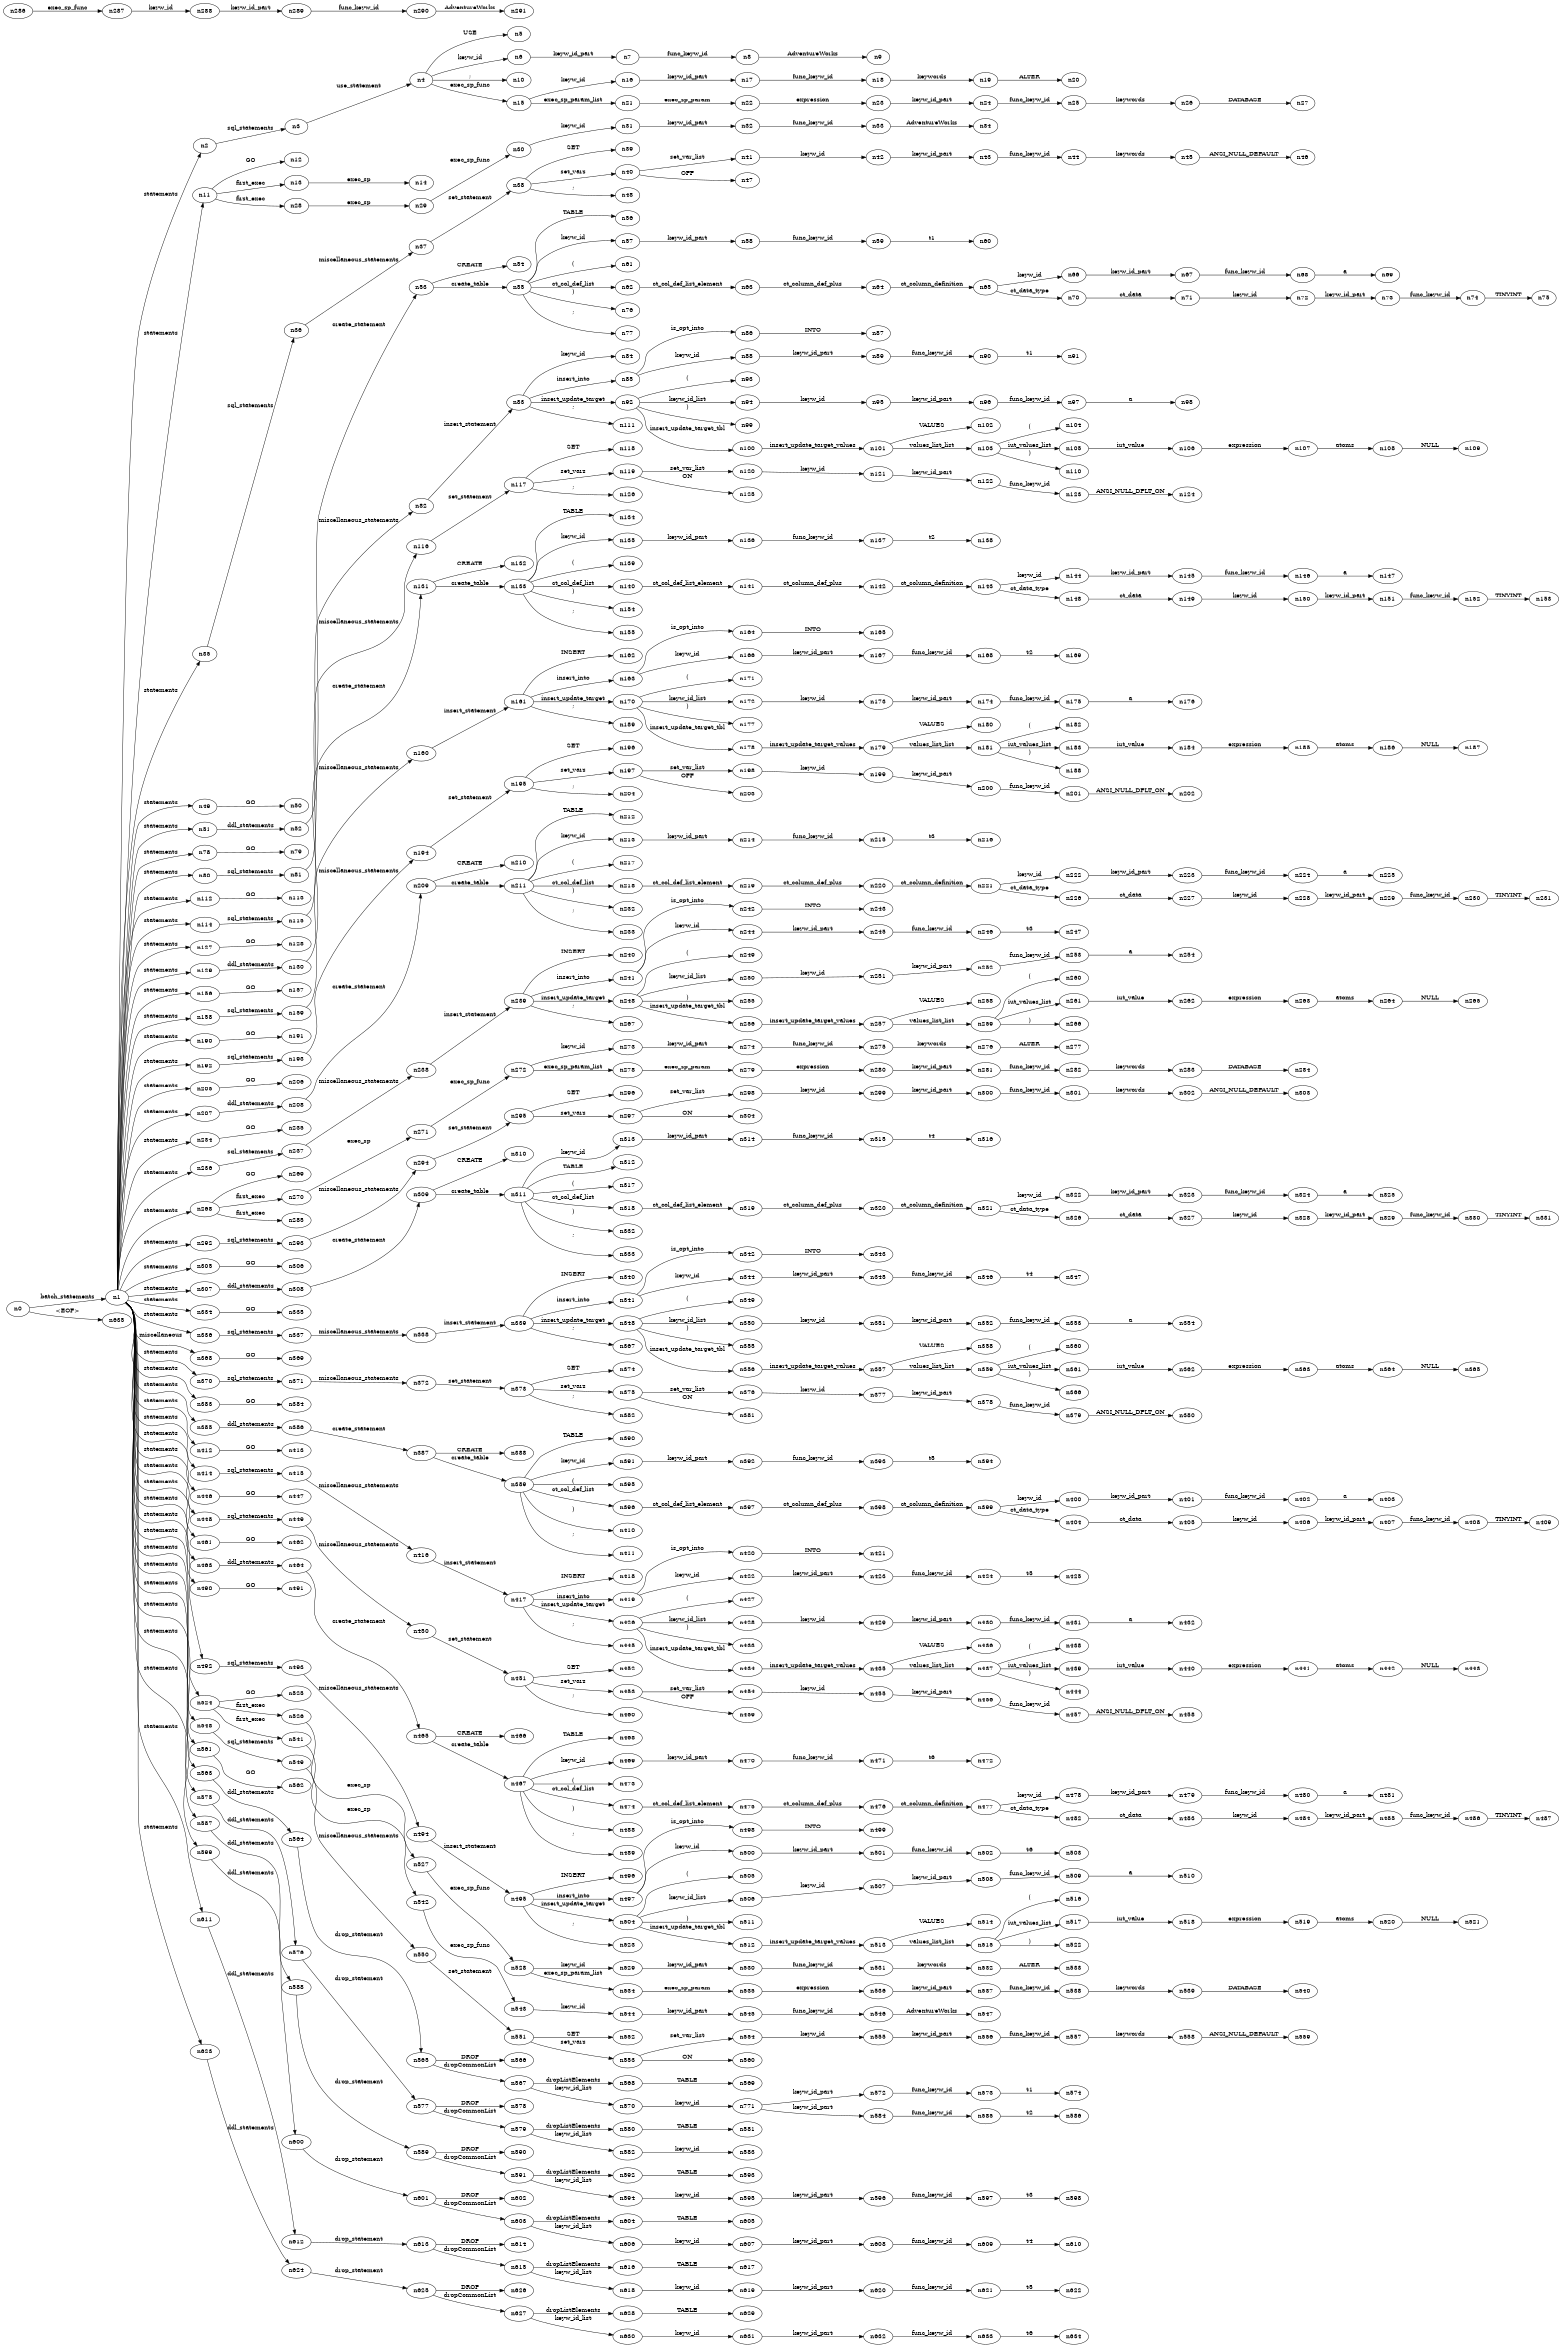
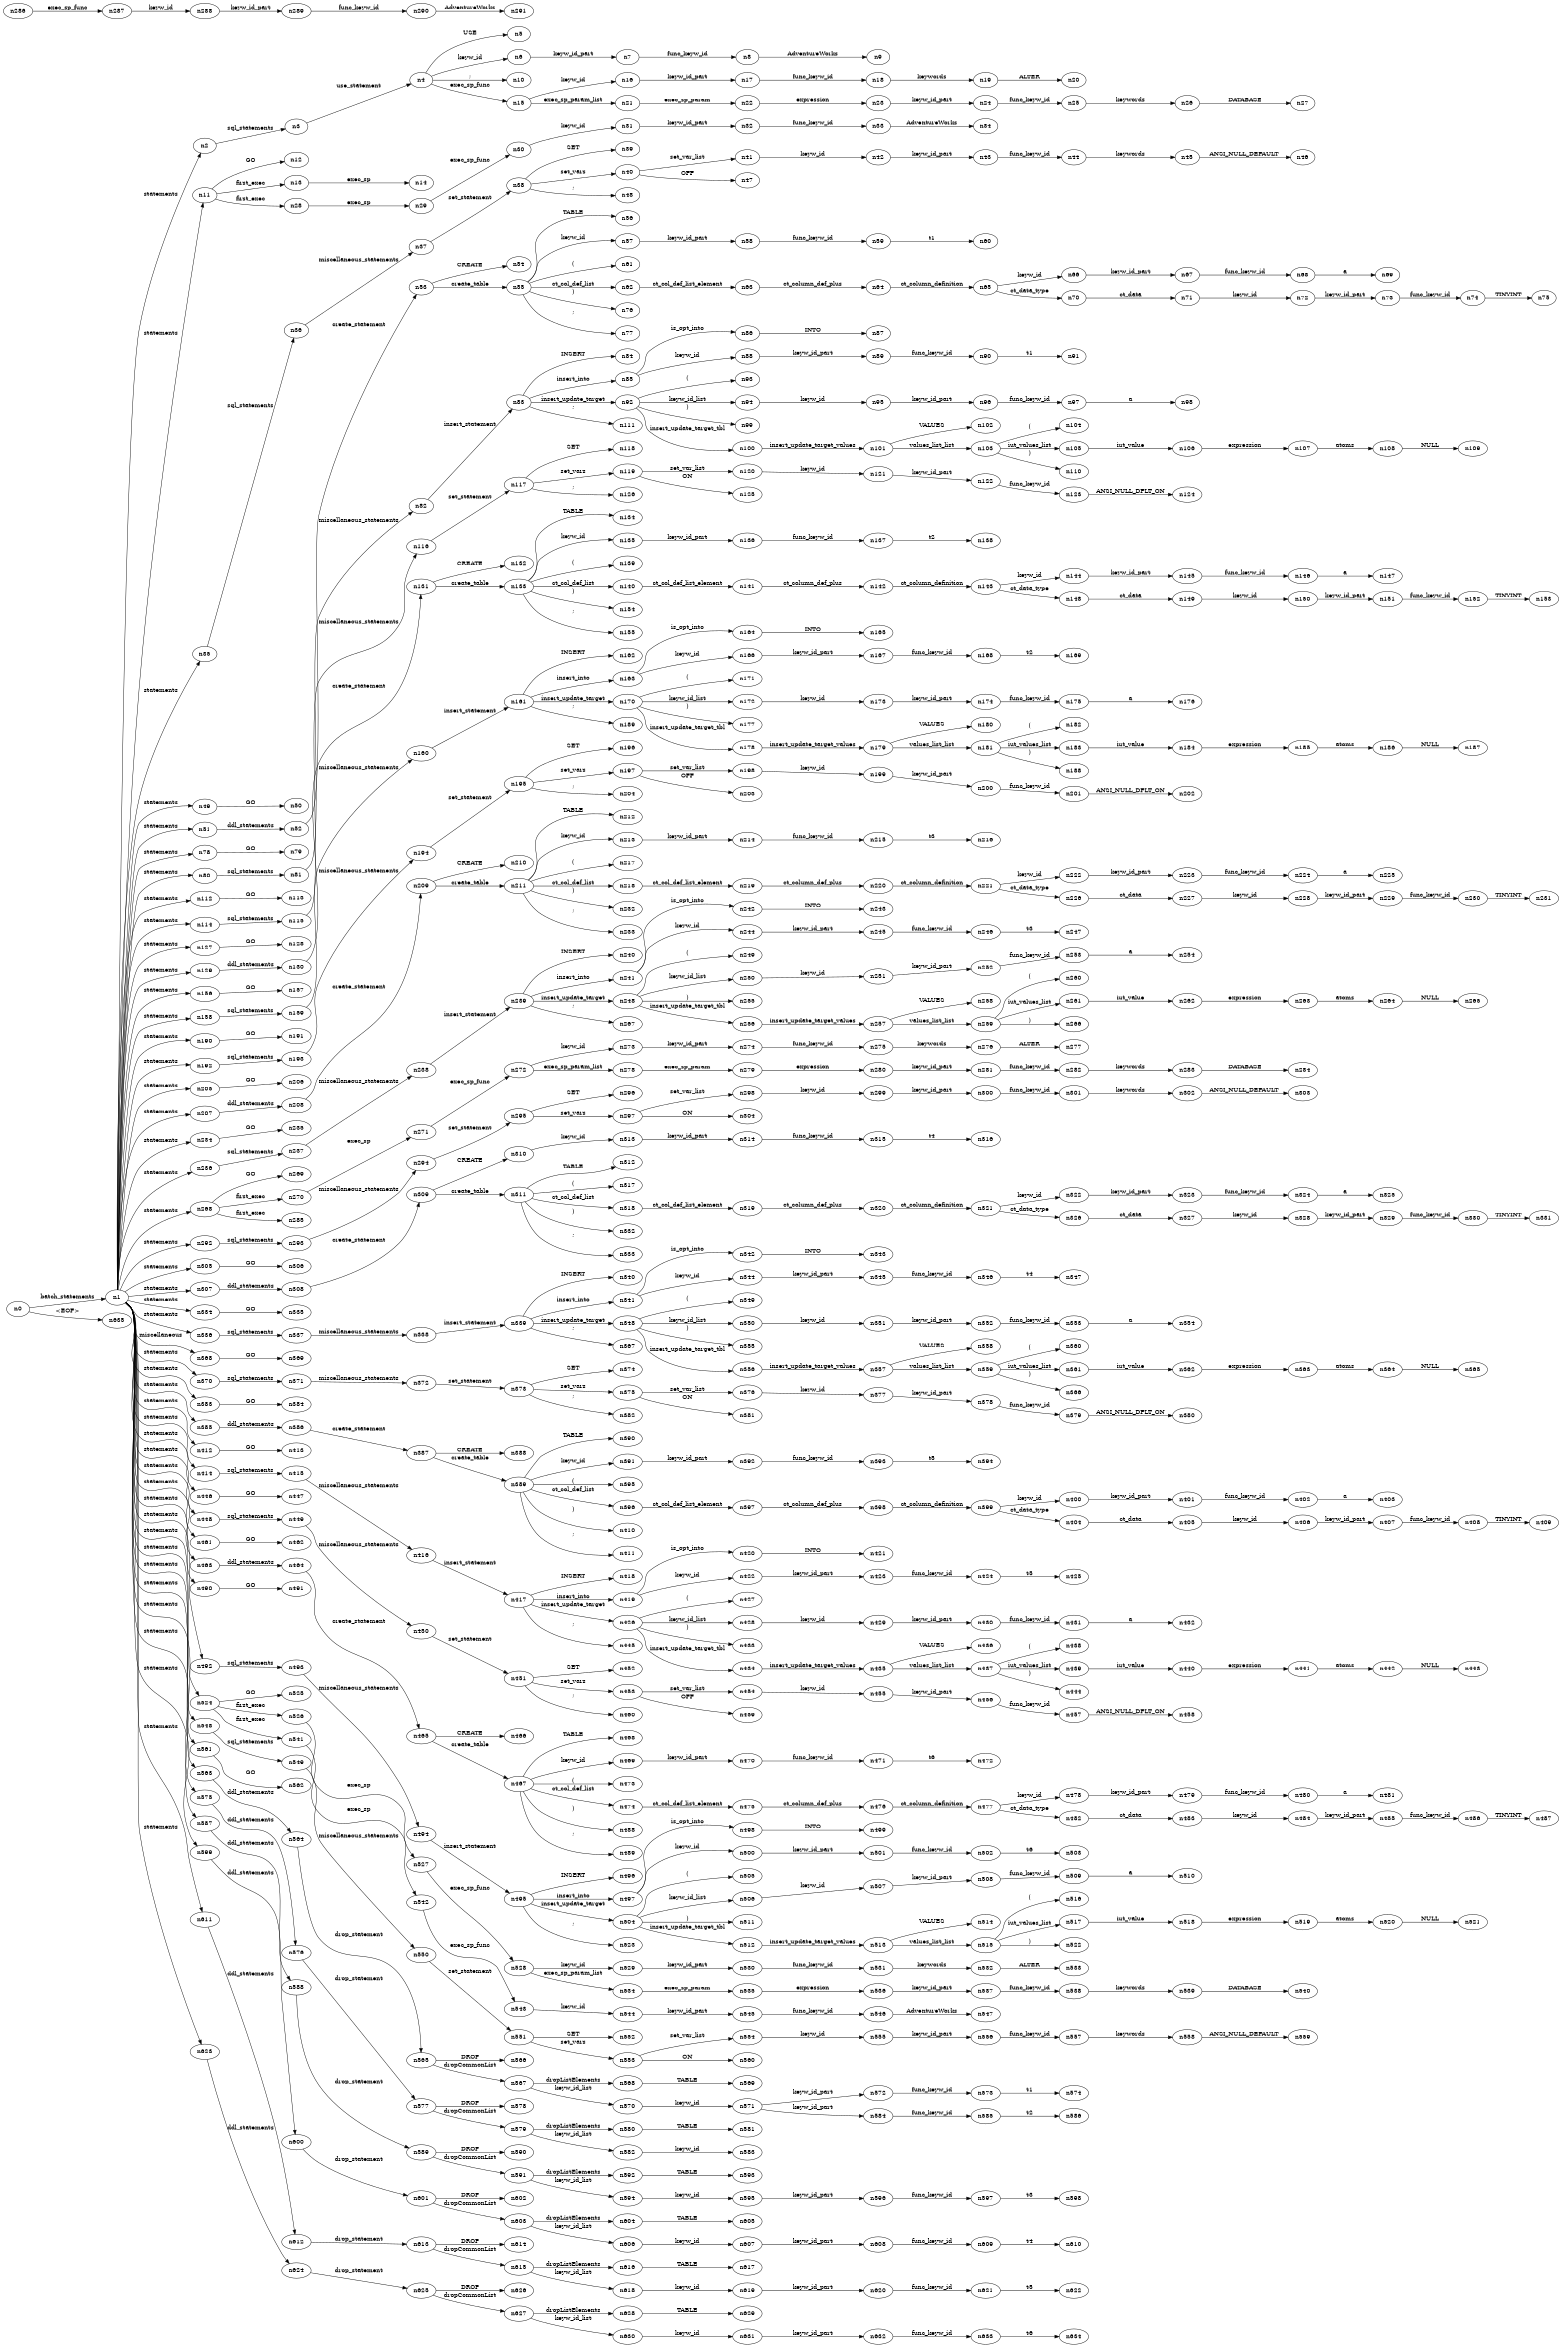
(573, 354) -> (573, 354)
(564, 1157) -> (570, 1143)
(747, 2106) -> (747, 2106)
